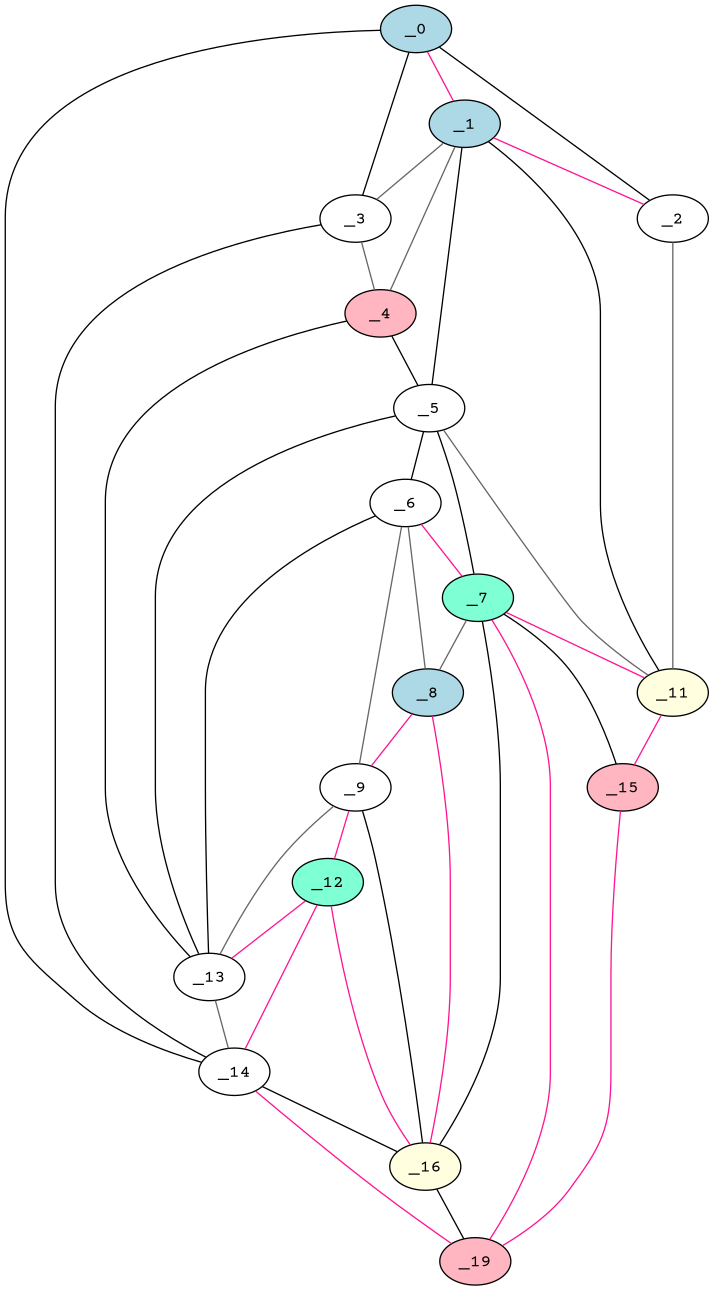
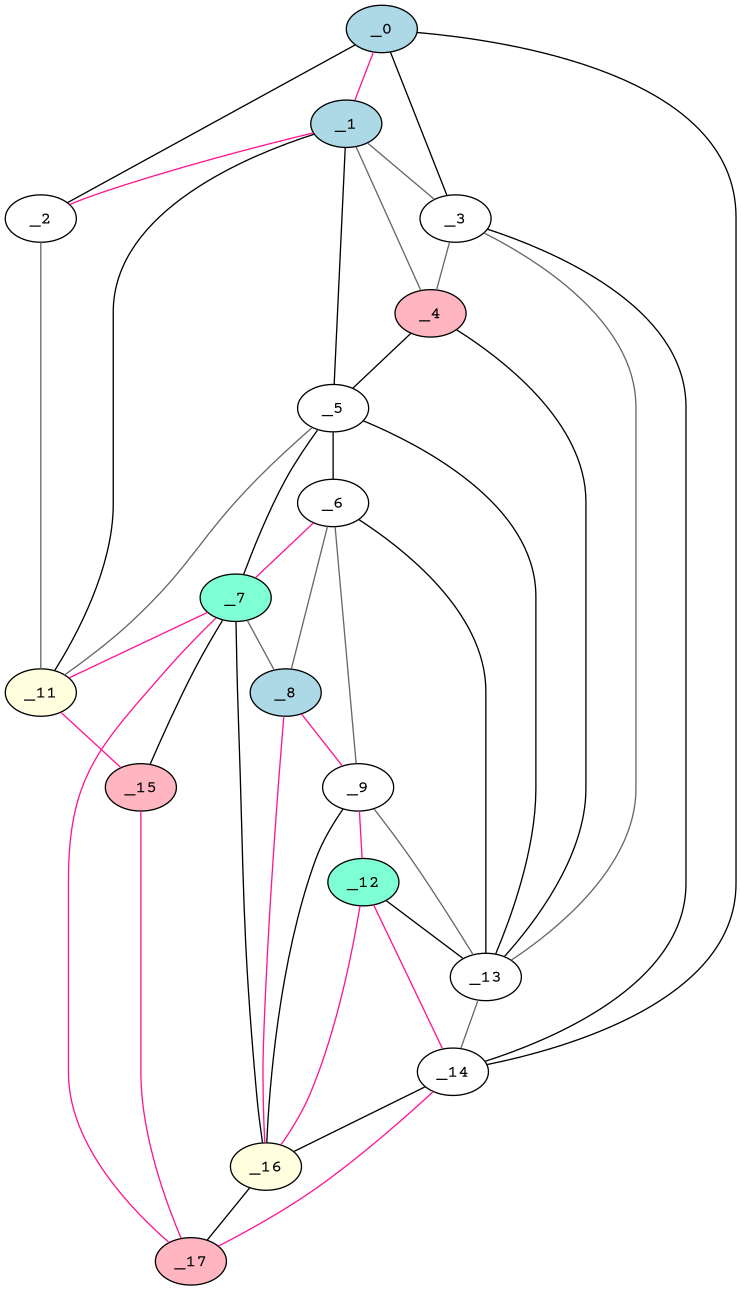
none -> (636, 587)
(269, 930) -> (425, 930)
(475, 1261) -> (191, 1261)
